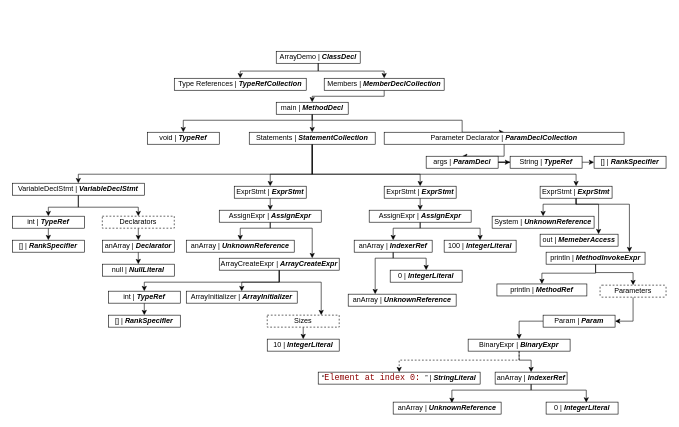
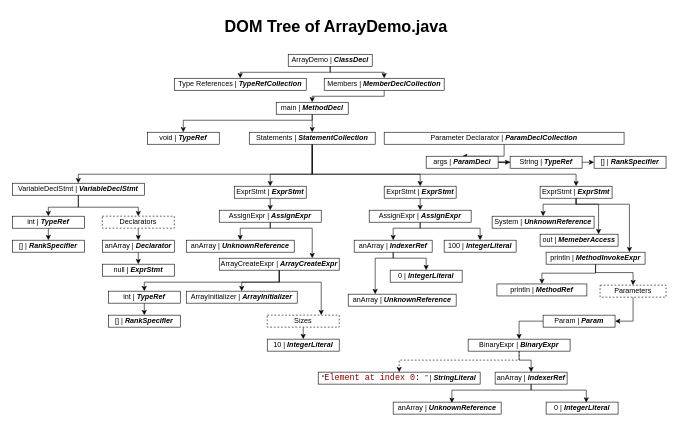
none -> (336, 27)
(318, 57) -> (330, 60)
(461, 120) -> none
(138, 270) -> (138, 270)
(633, 291) -> (633, 291)
